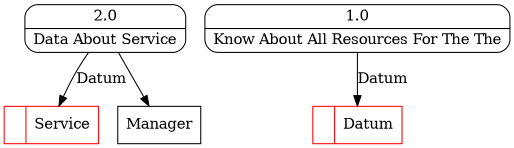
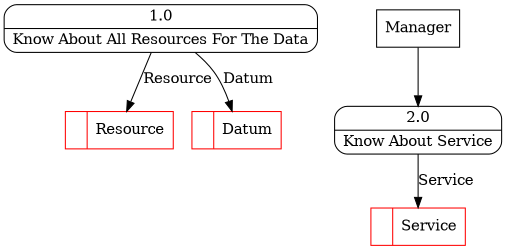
(105, 40) -> (418, 142)
(357, 40) -> (161, 40)
(131, 75) -> (418, 71)
(102, 79) -> (446, 181)
none -> (119, 130)
